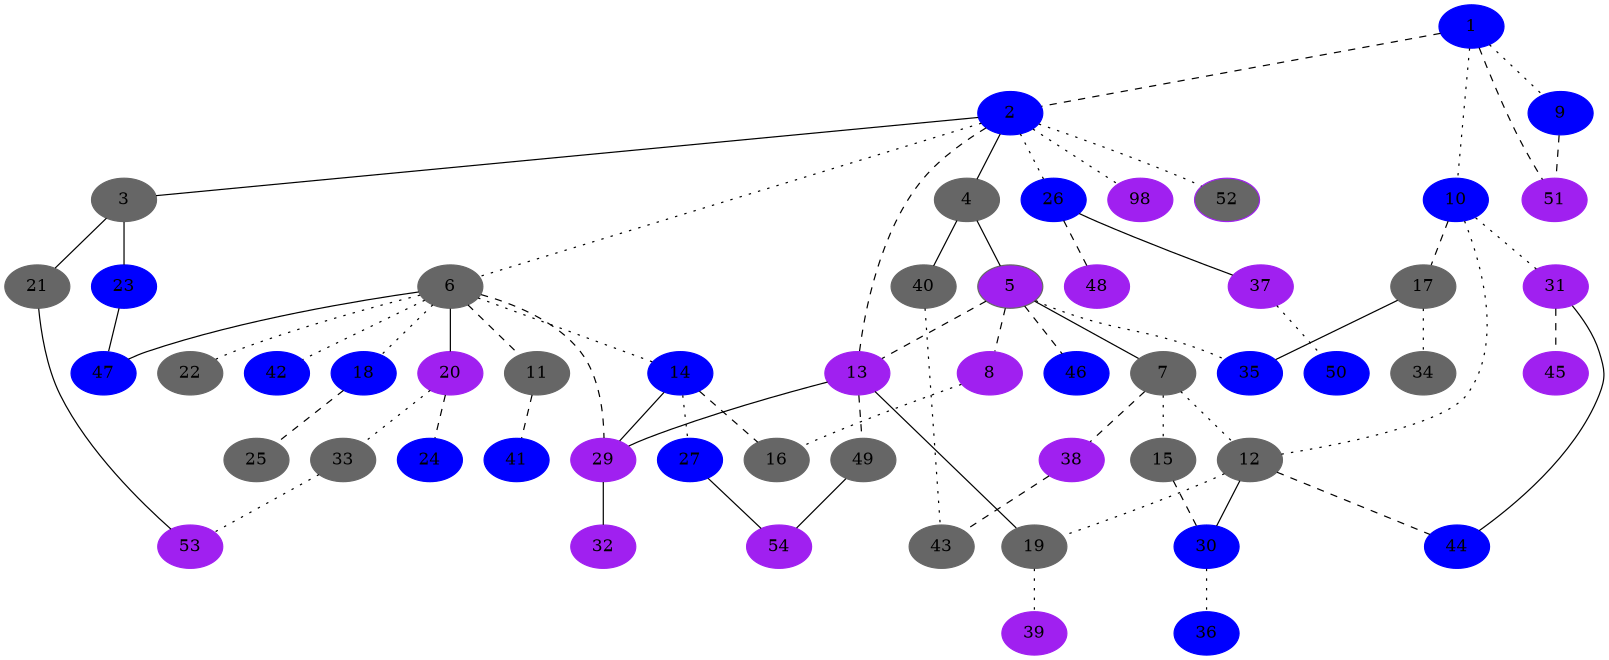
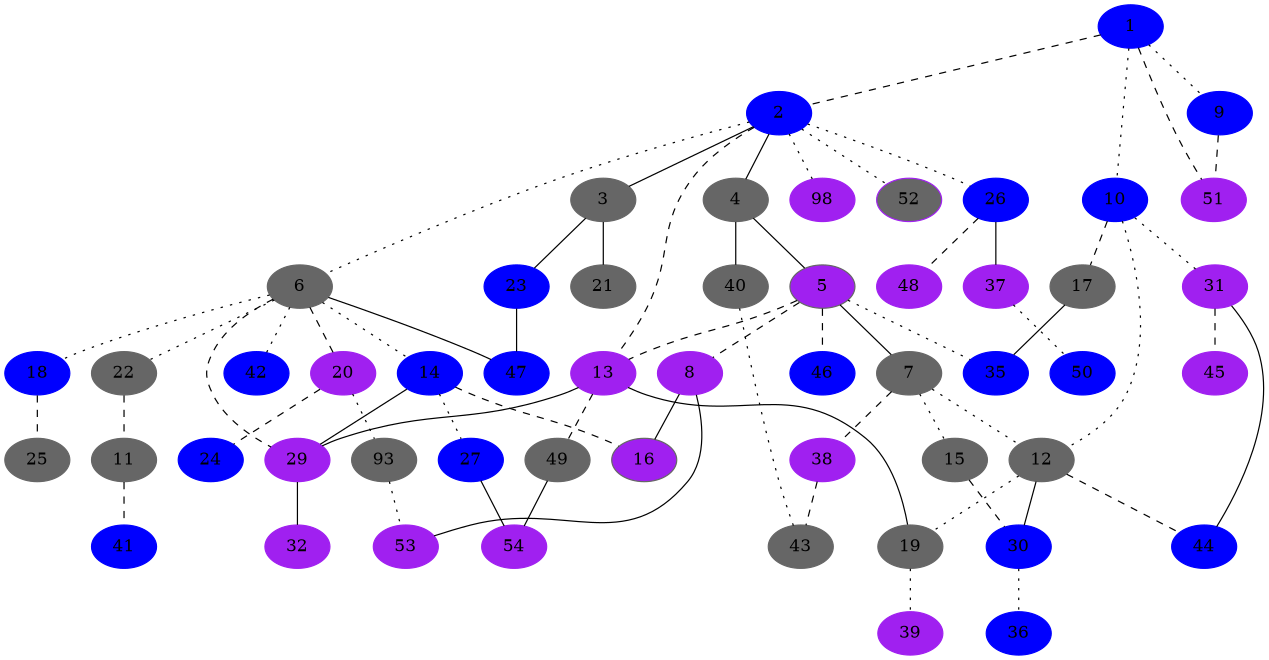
(450, 330) -> (322, 330)
(494, 330) -> (124, 417)
(1423, 373) -> none
(881, 414) -> (667, 417)
(82, 432) -> (611, 522)
(343, 460) -> (384, 460)
(777, 460) -> (644, 460)
